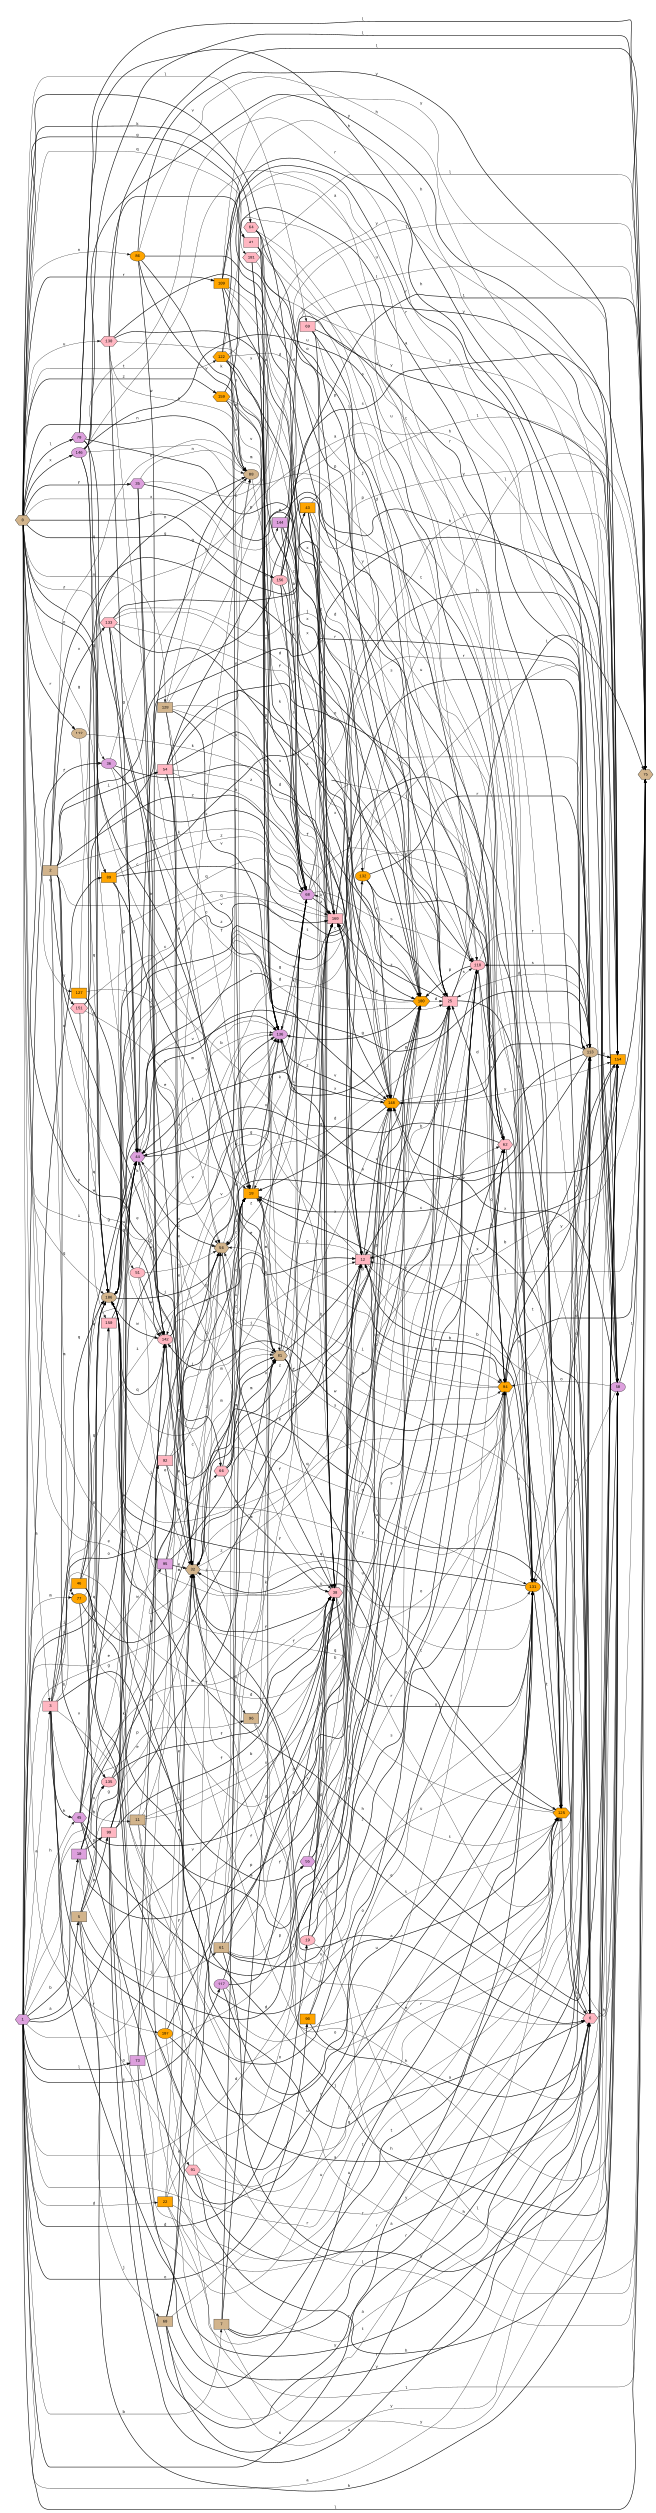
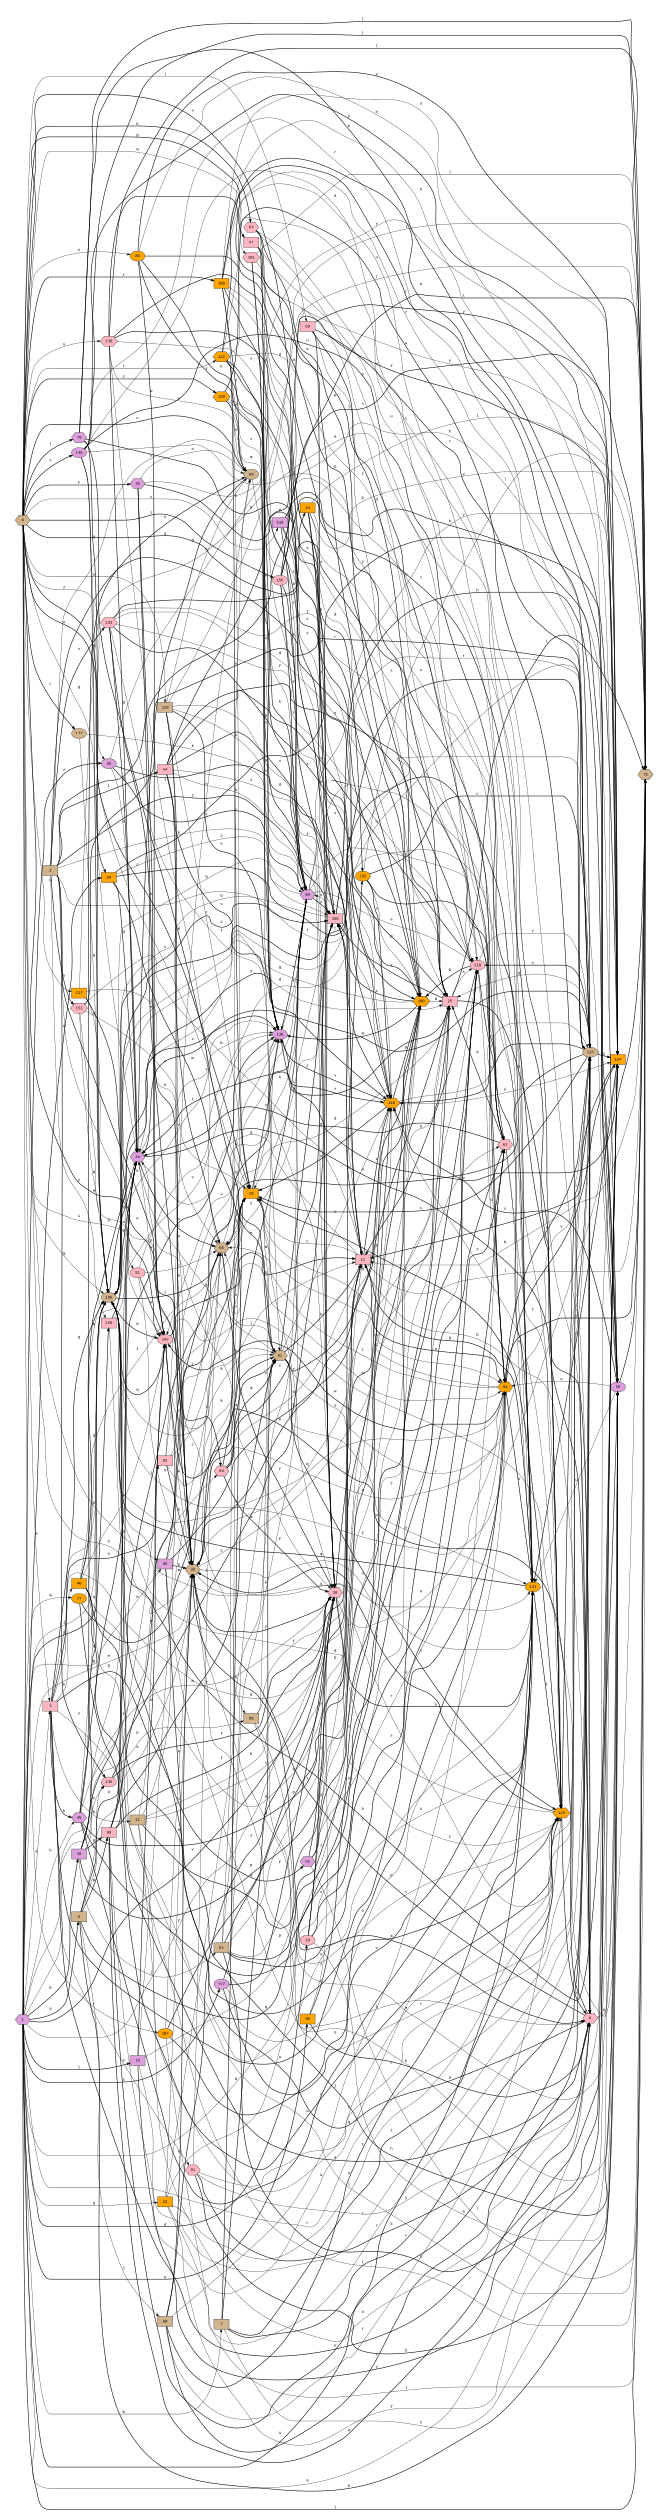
(180, 1058) -> (180, 1058)
(60, 1234) -> none
